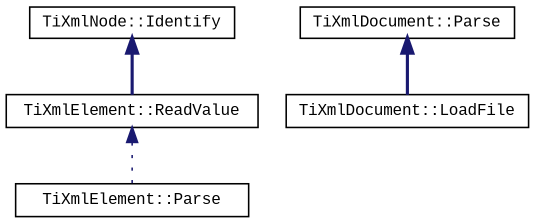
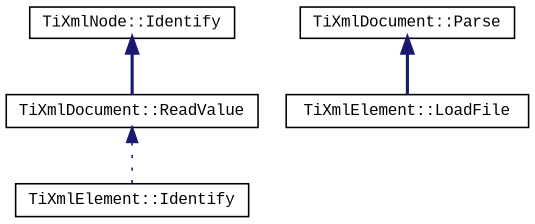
(132, 111) -> (132, 111)
(407, 111) -> (407, 111)
(132, 200) -> (132, 200)
